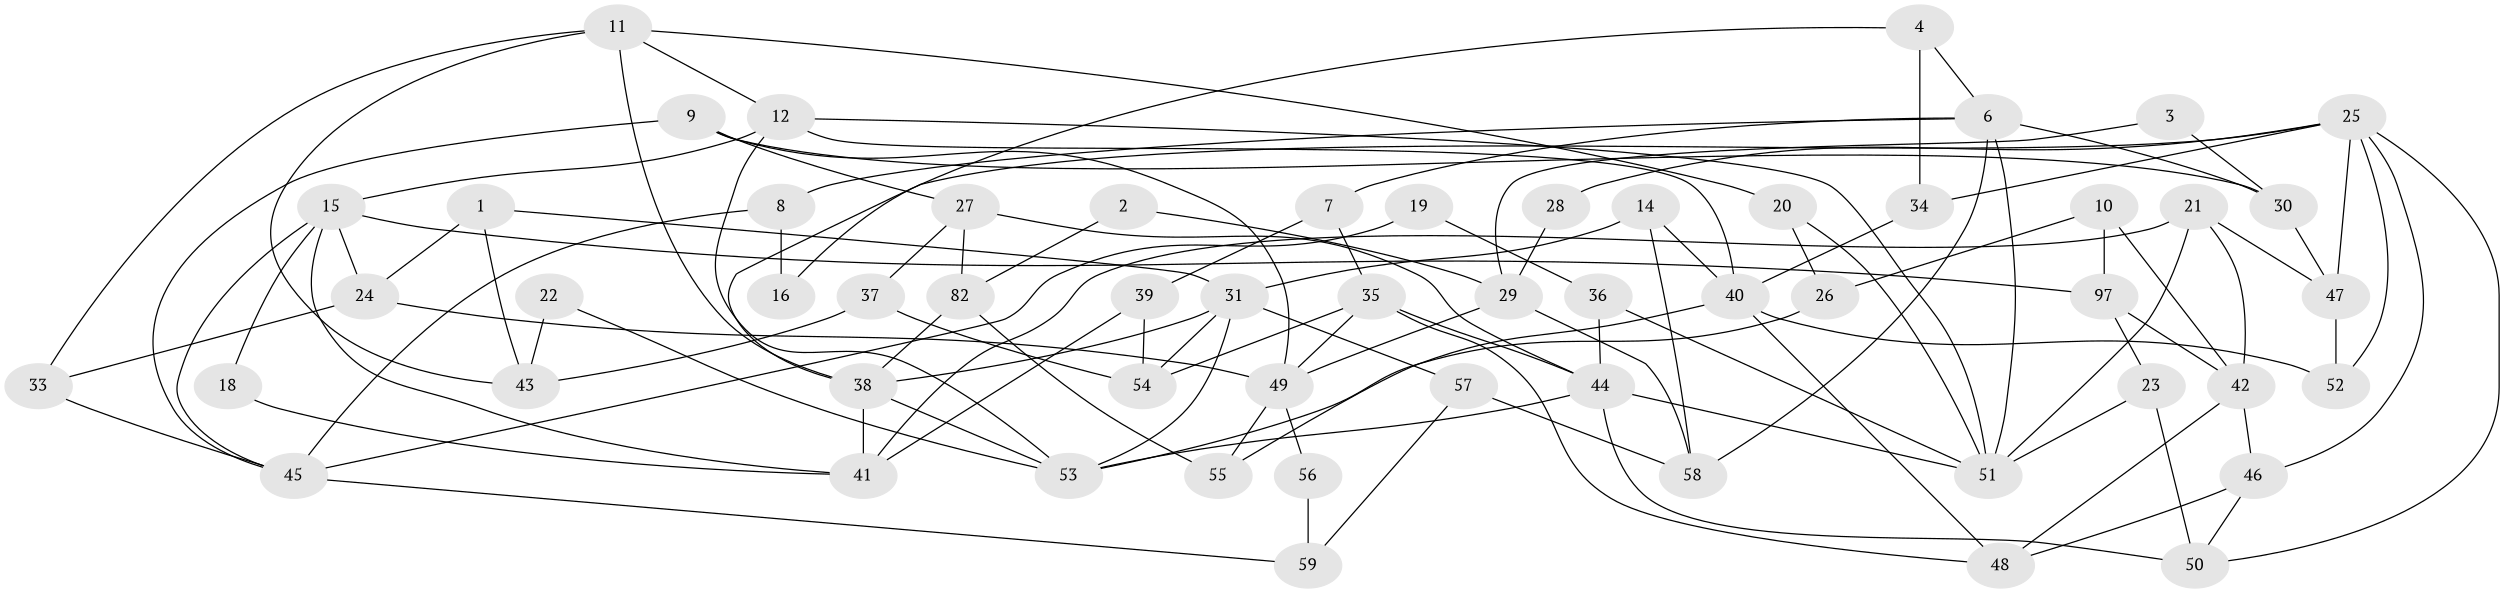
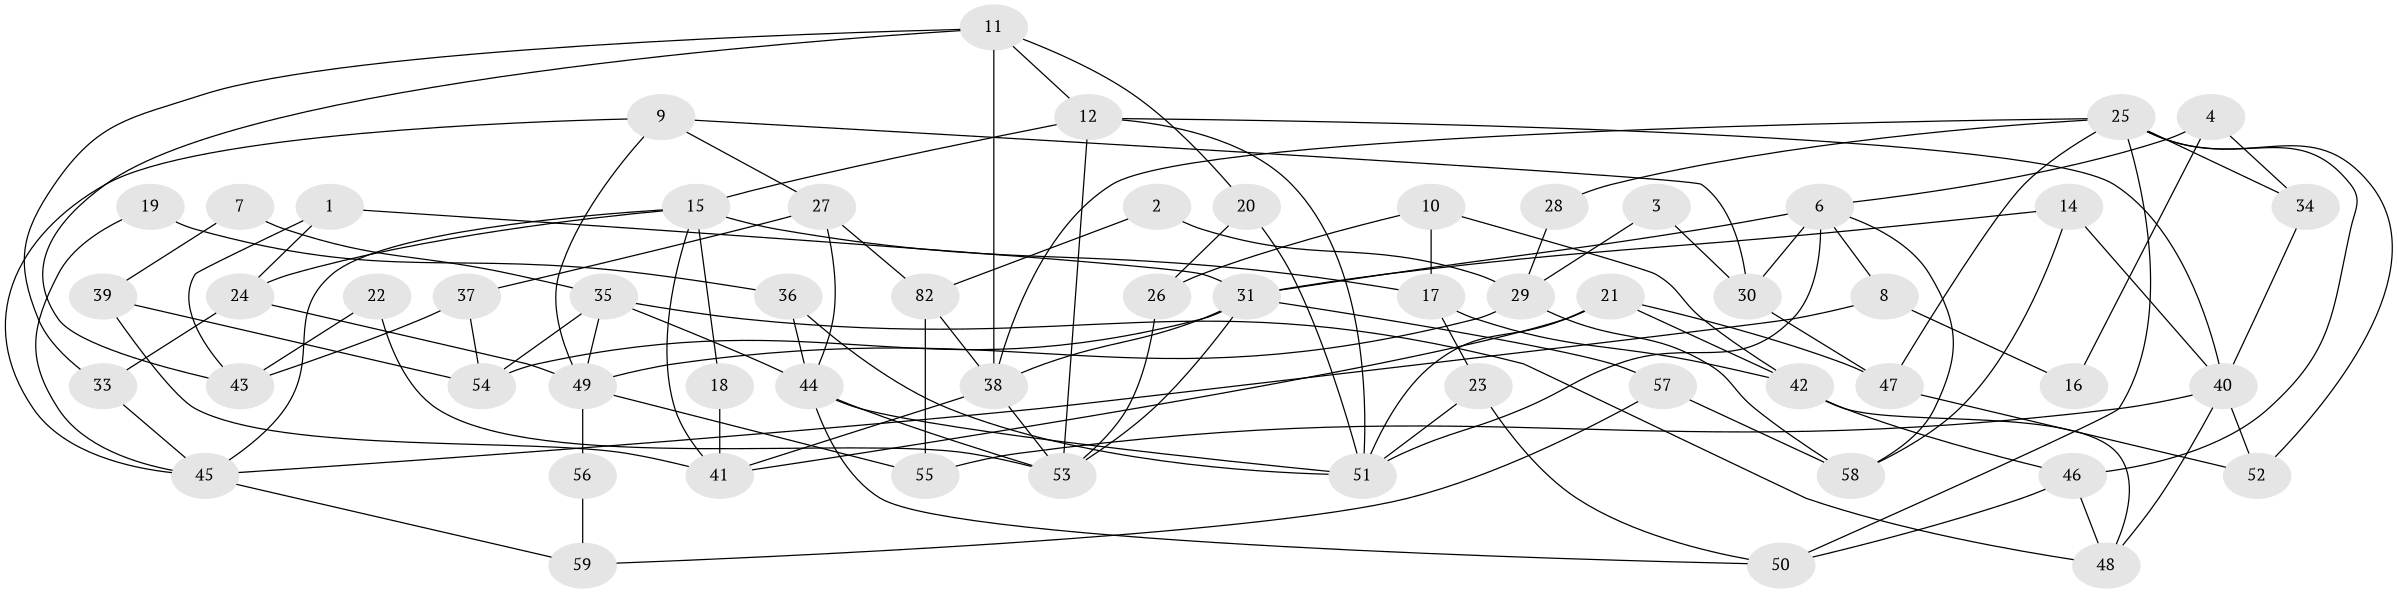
(1652, 134) -> (1623, 241)
(2104, 297) -> (1431, 297)
